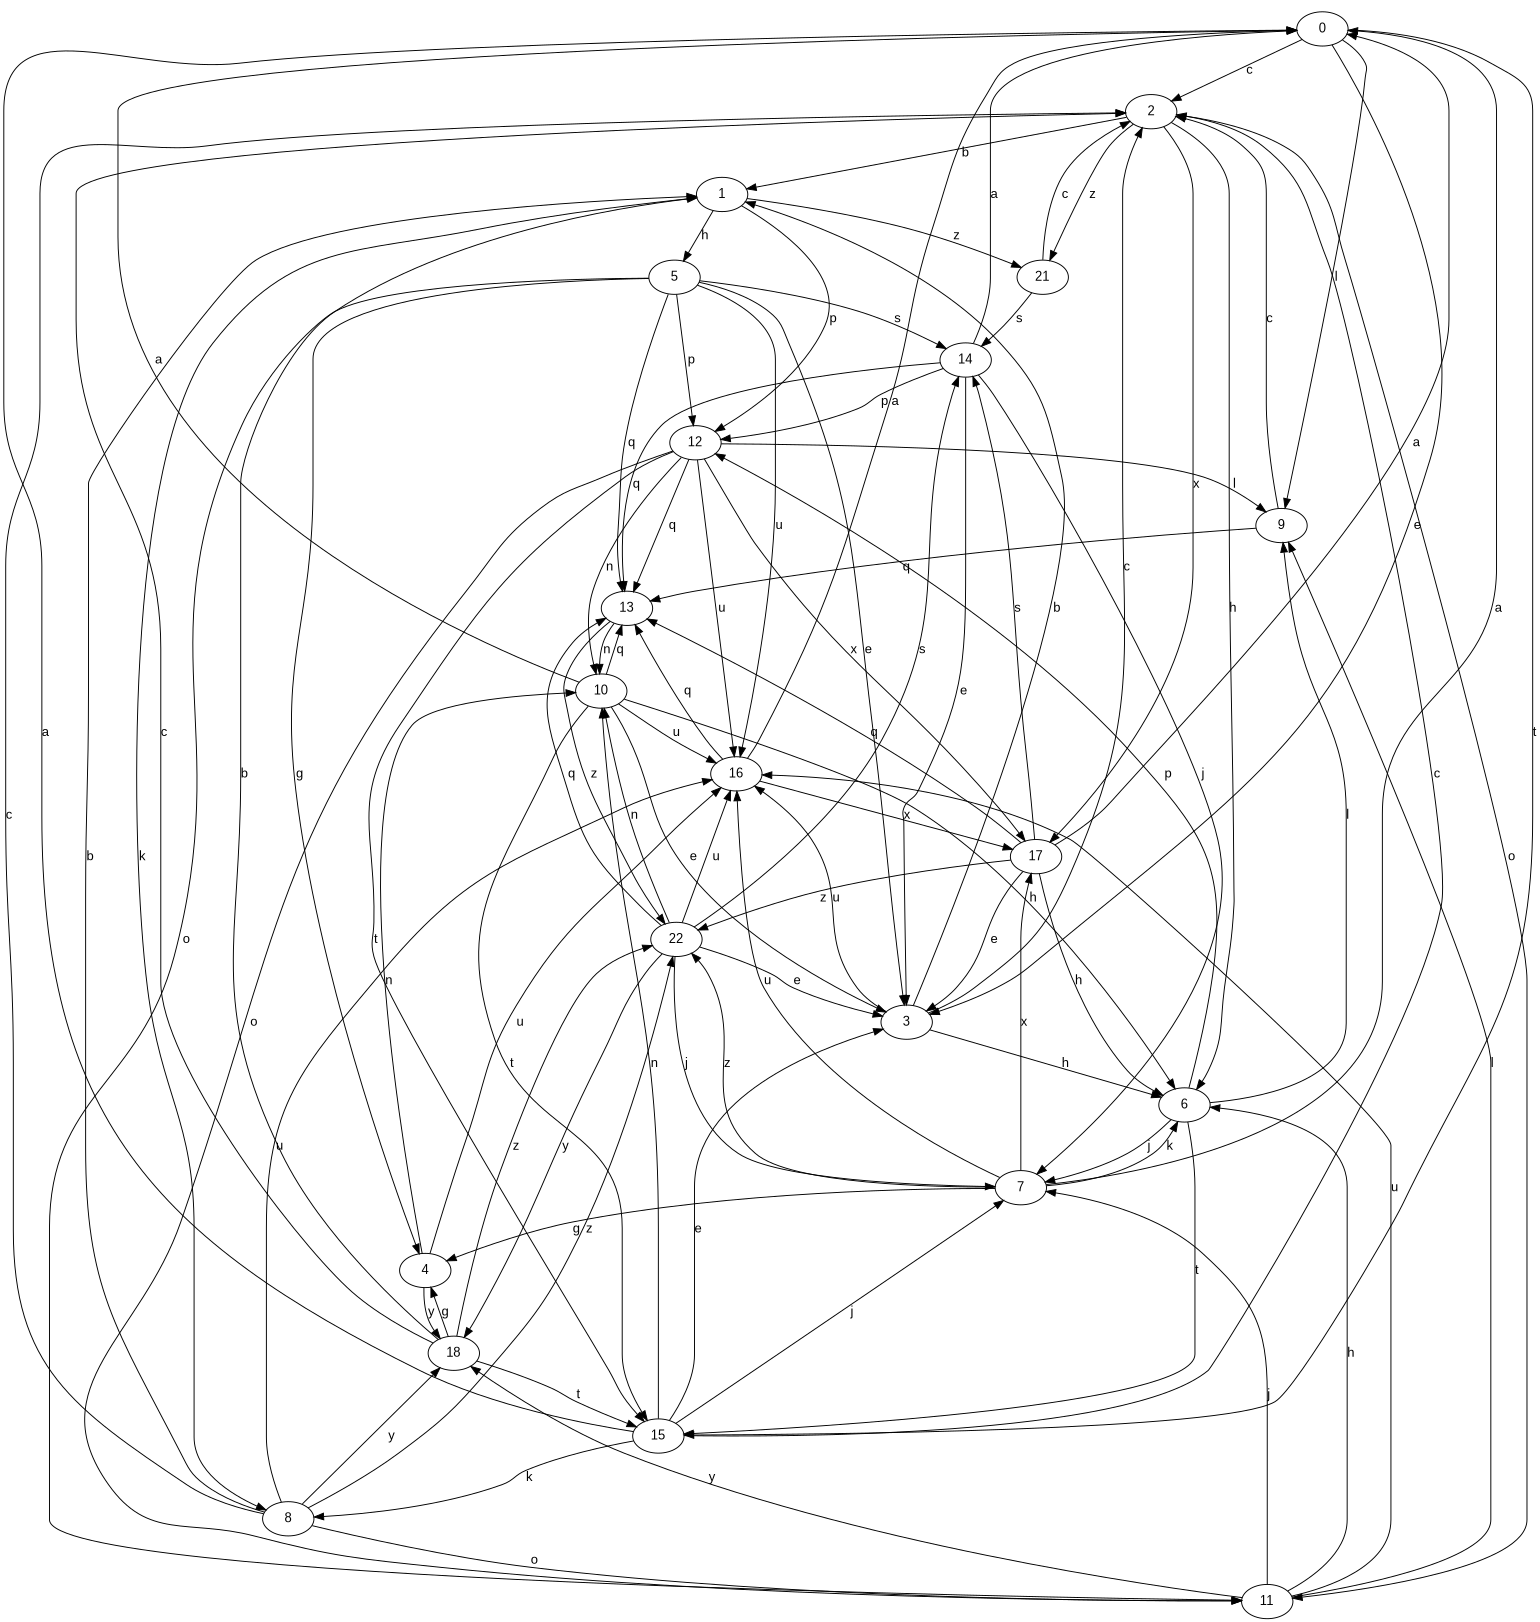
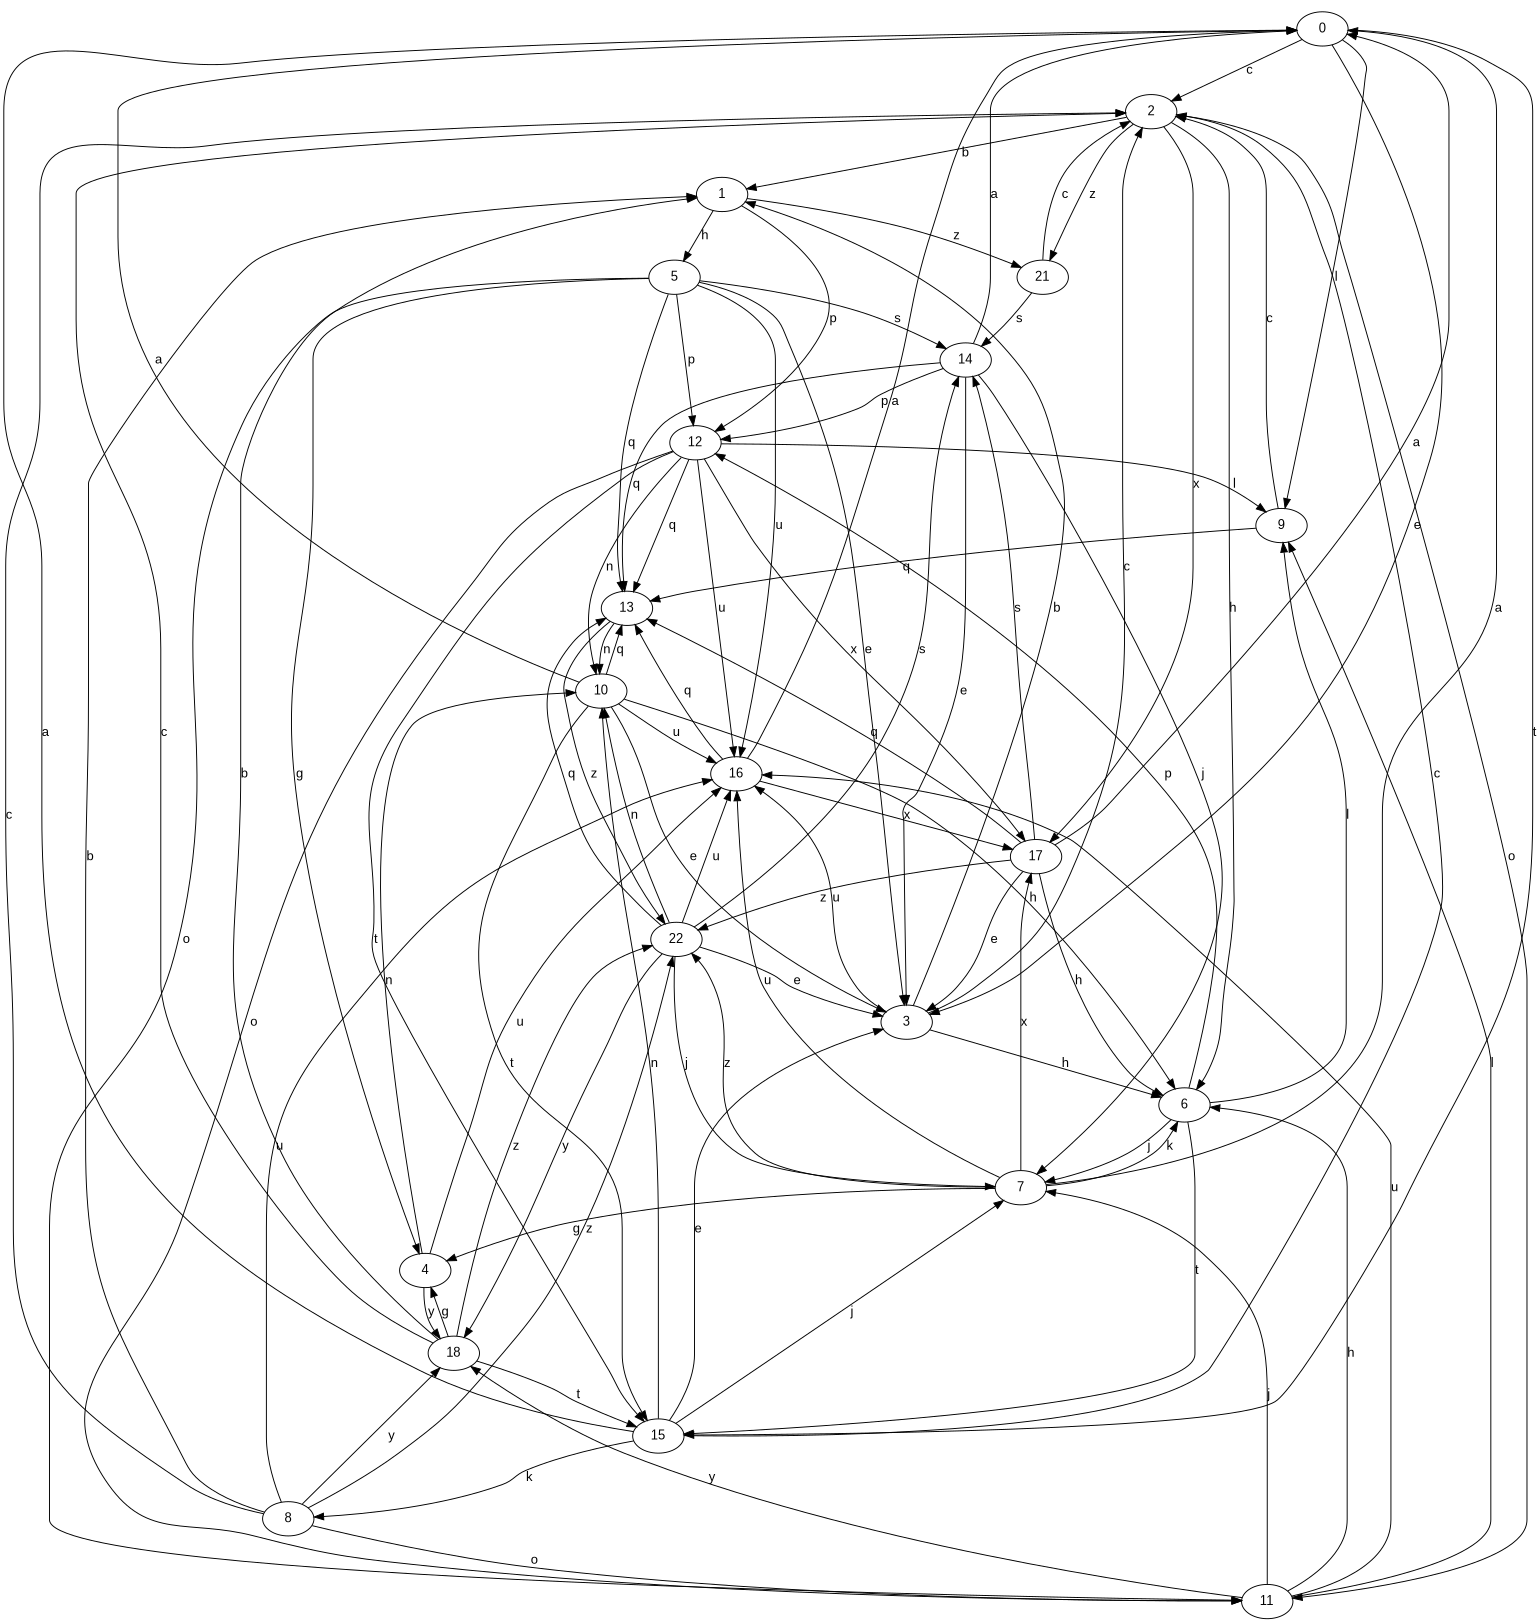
(139, 677) -> none
